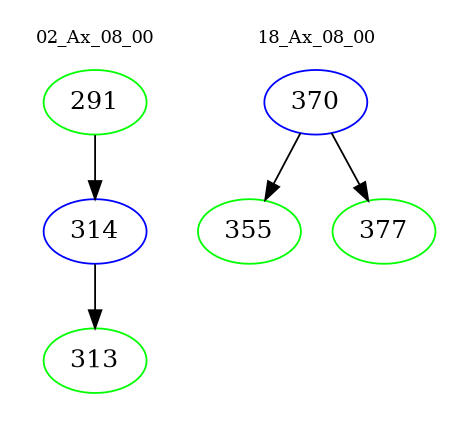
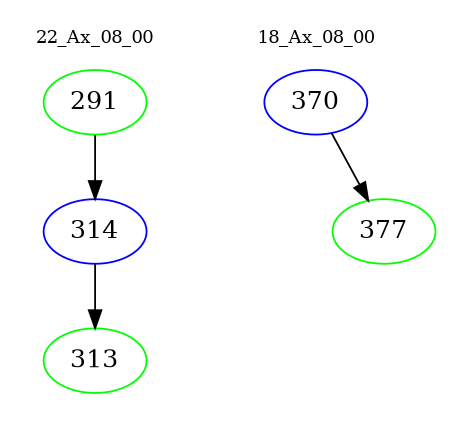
(95, 39) -> (95, 39)
(249, 231) -> none
